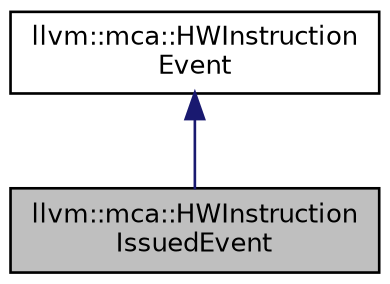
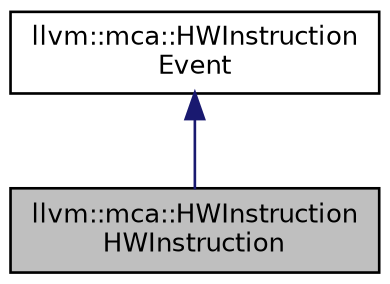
(195, 230) -> (195, 230)
